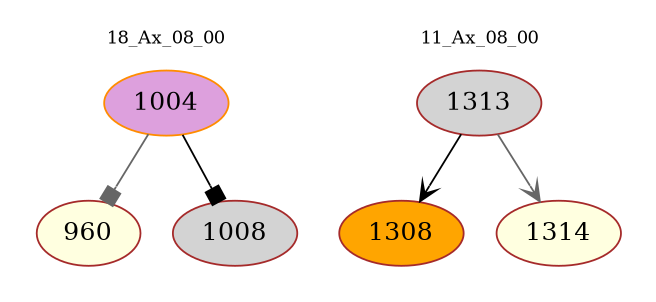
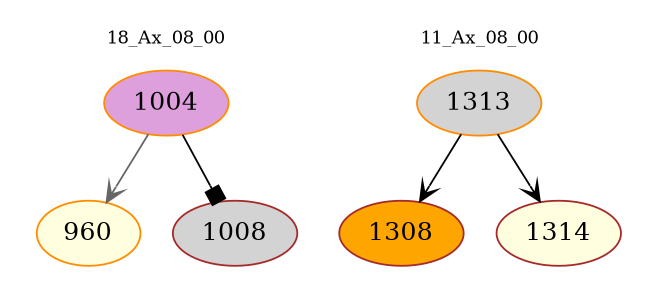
(479, 103) -> (479, 103)
(132, 160) -> (132, 160)
(514, 160) -> (514, 160)
(89, 233) -> (89, 233)
